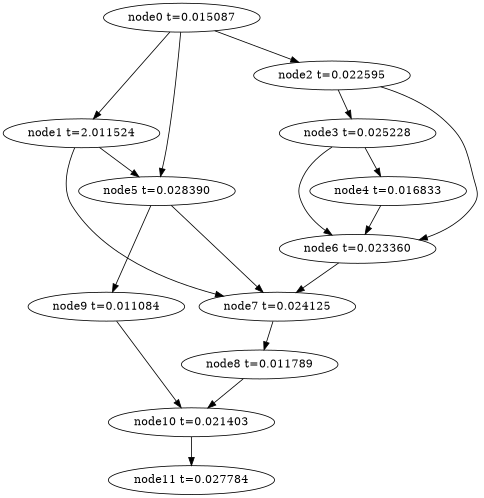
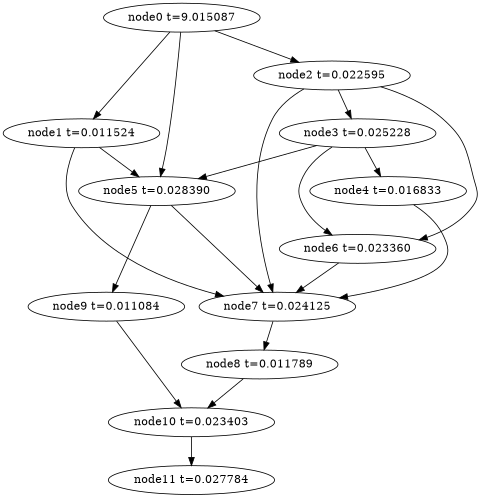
(182, 18) -> (182, 18)
(81, 133) -> (81, 133)
none -> (267, 159)
none -> (258, 179)
(375, 216) -> (431, 272)
(191, 422) -> (191, 422)
